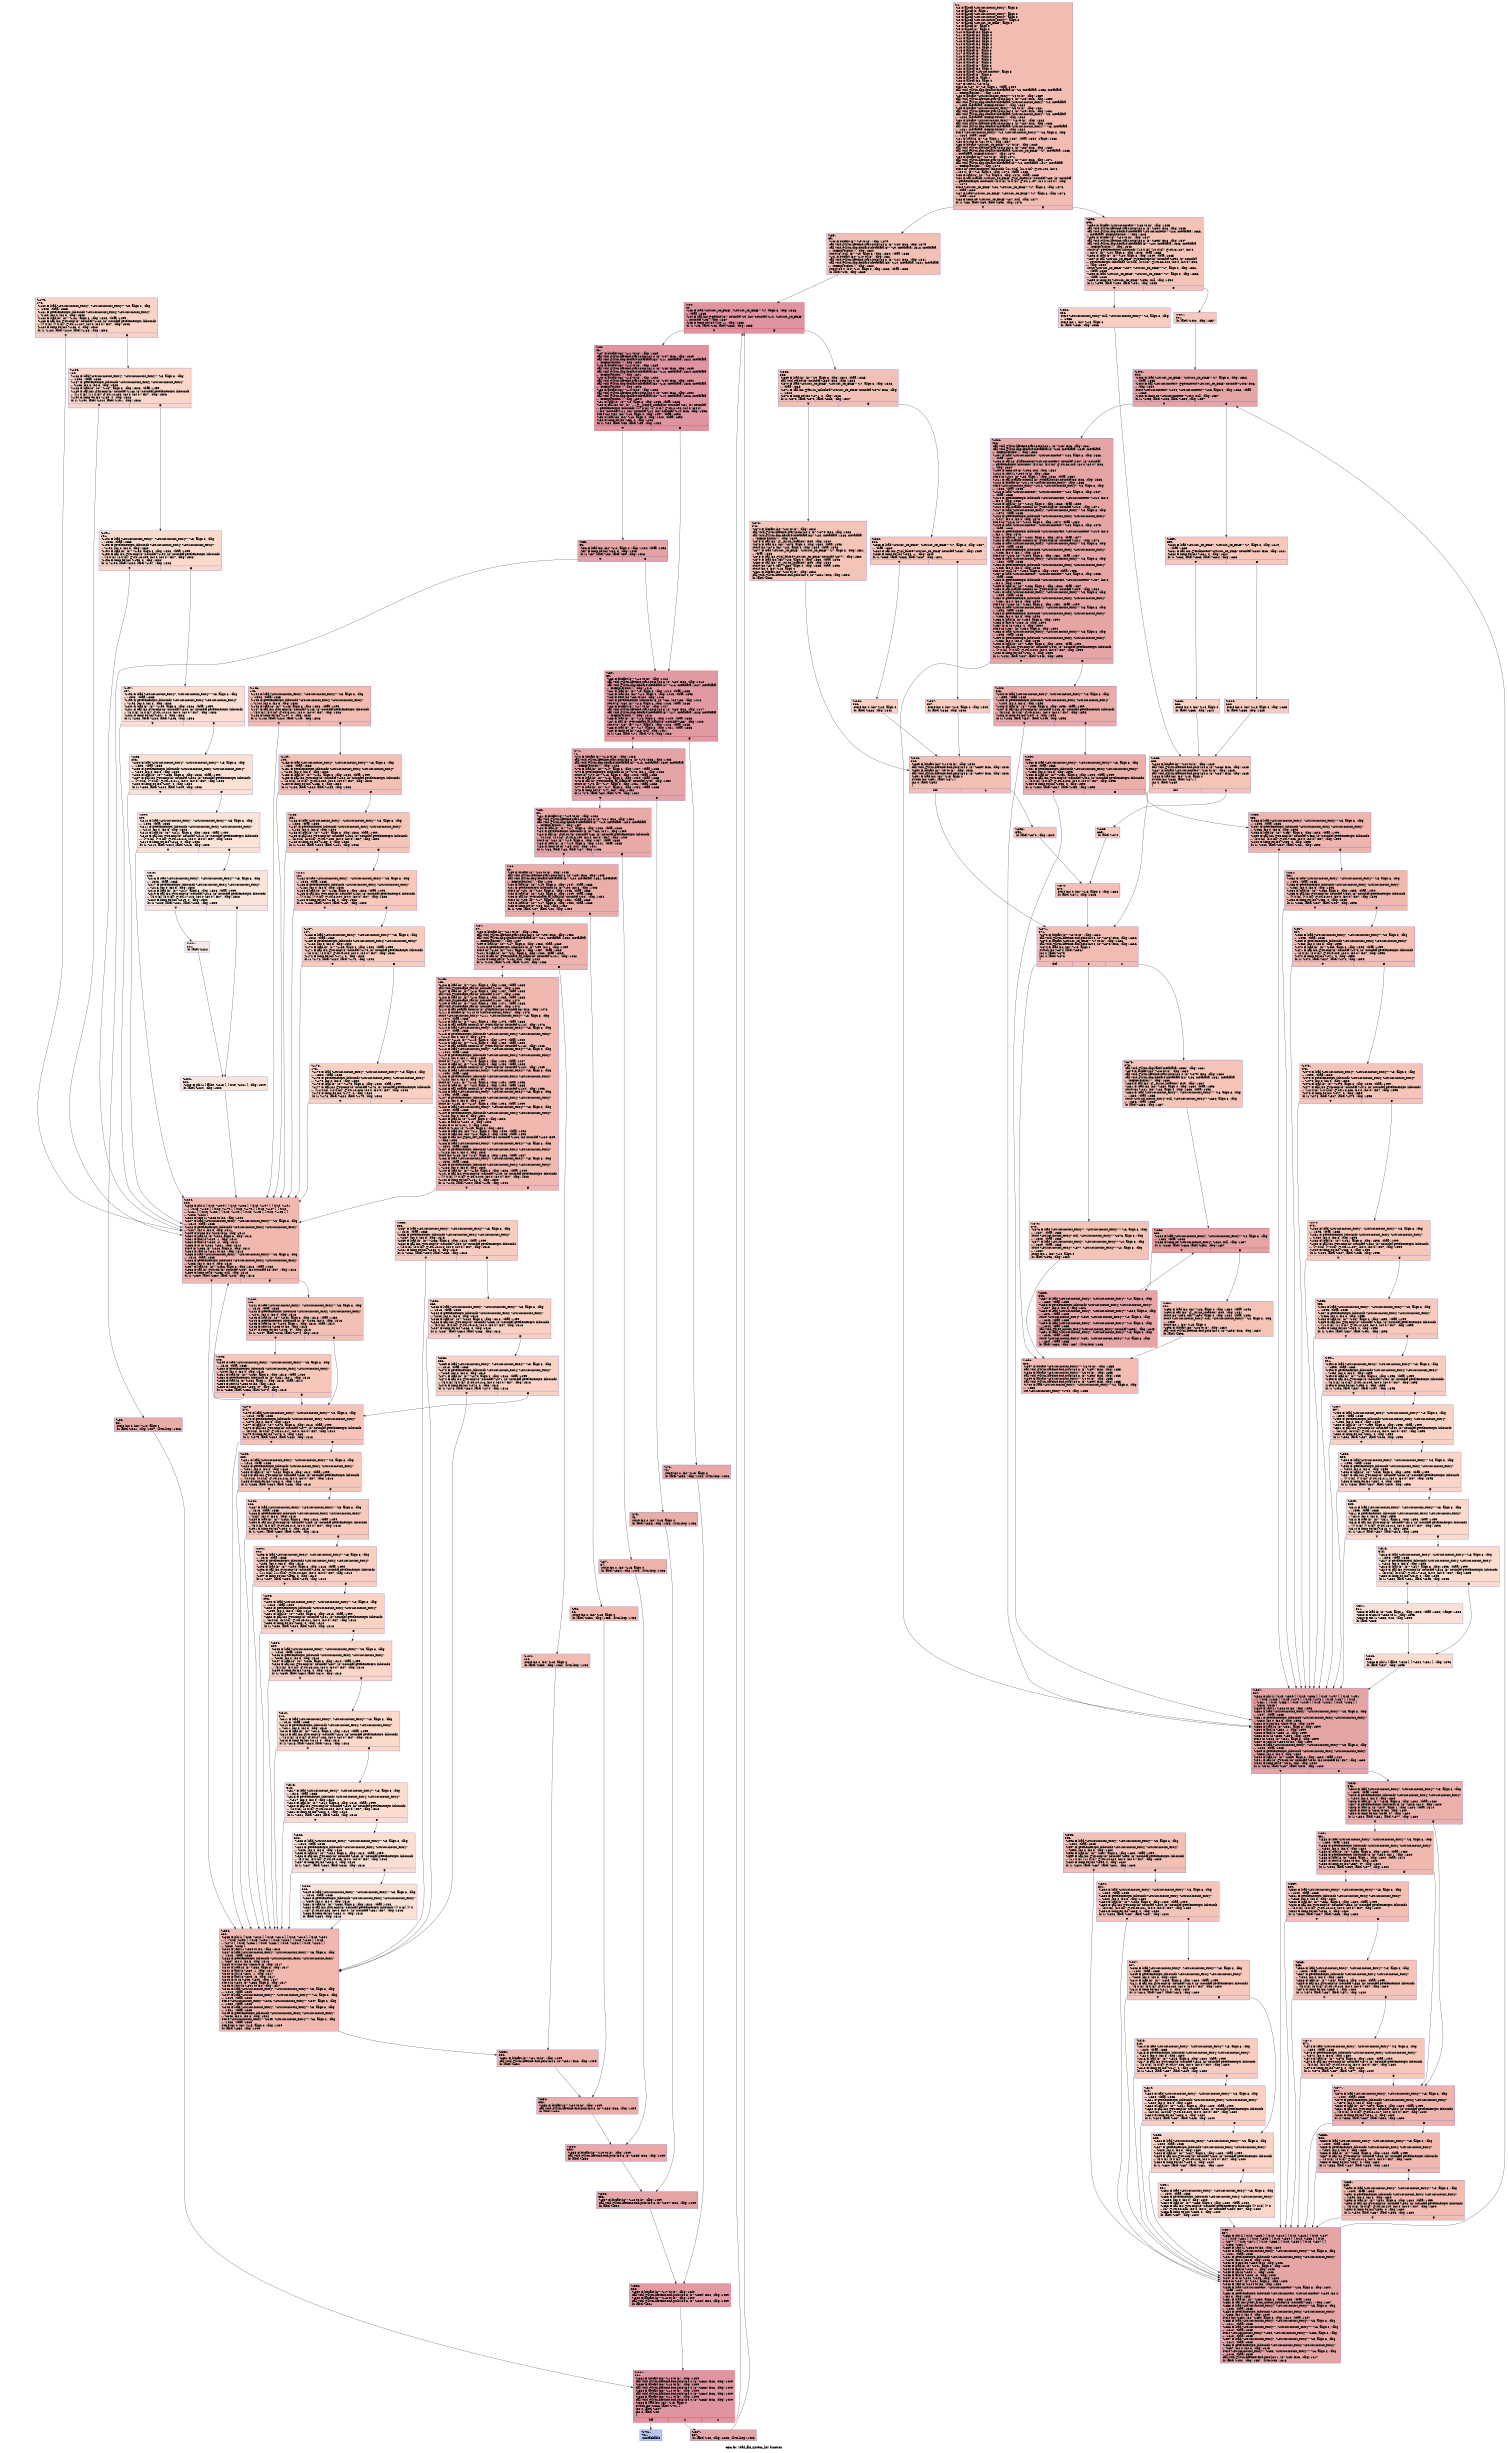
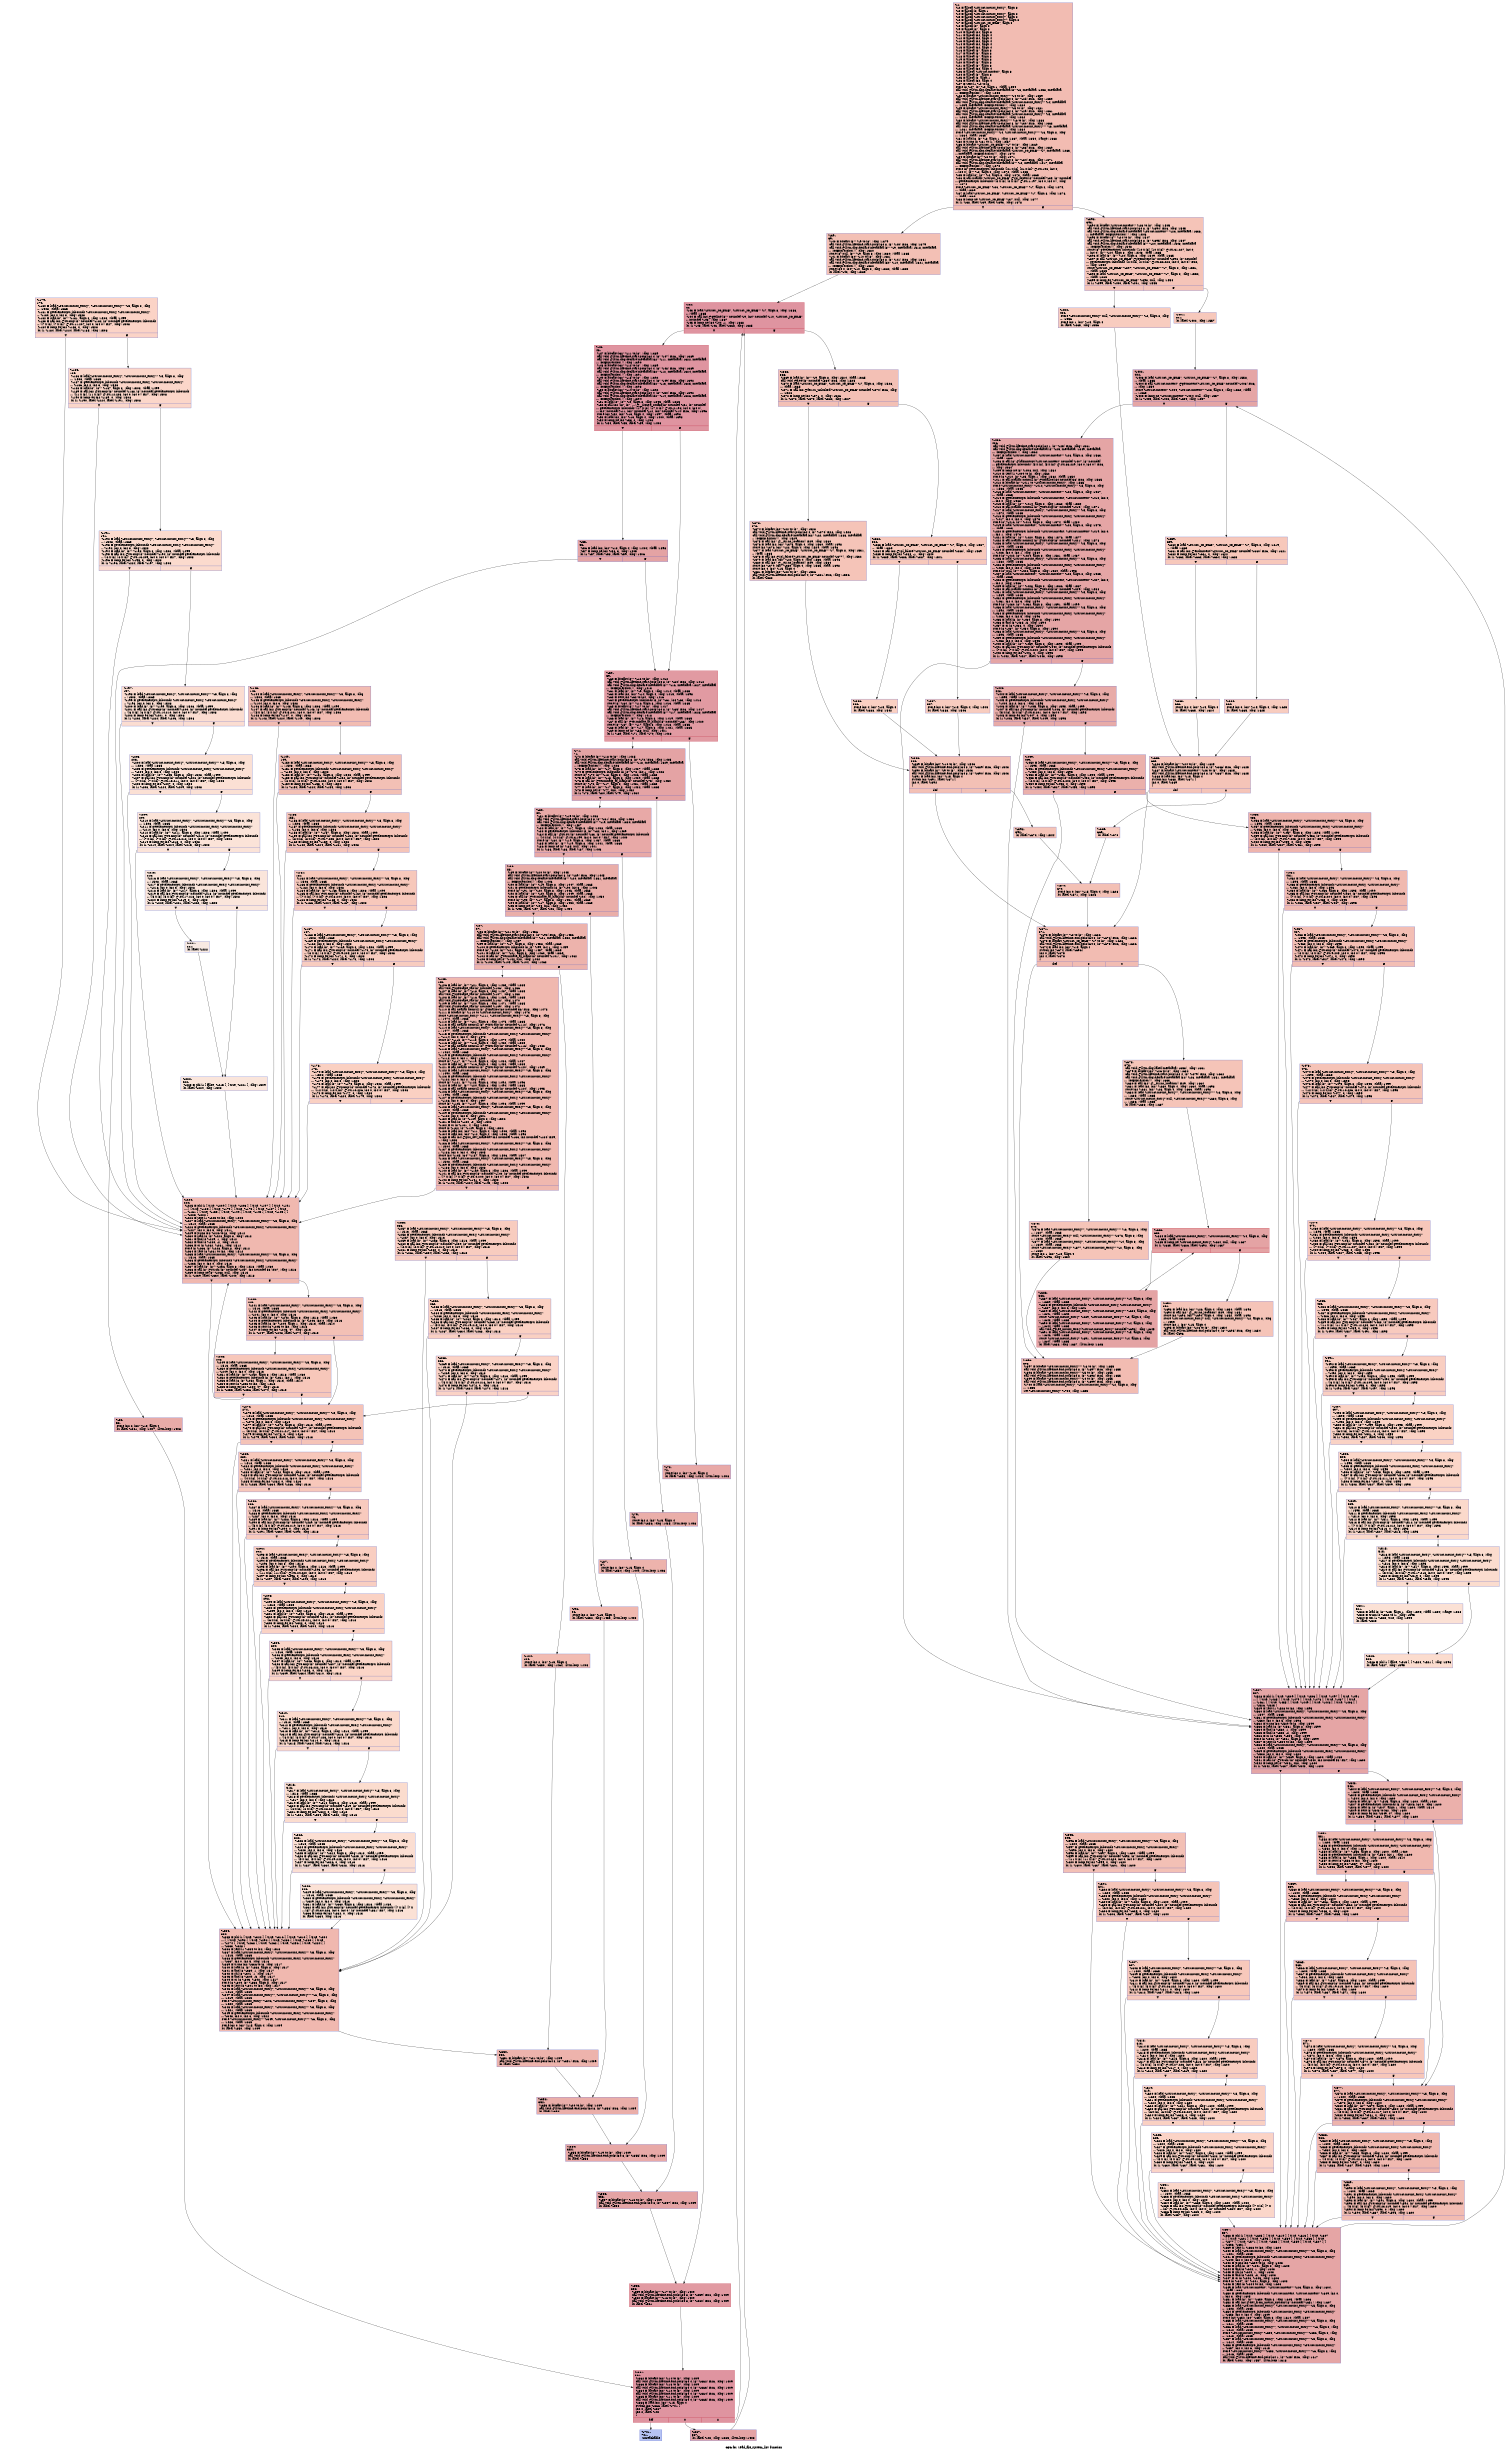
(1275, 2061) -> (1216, 2019)
